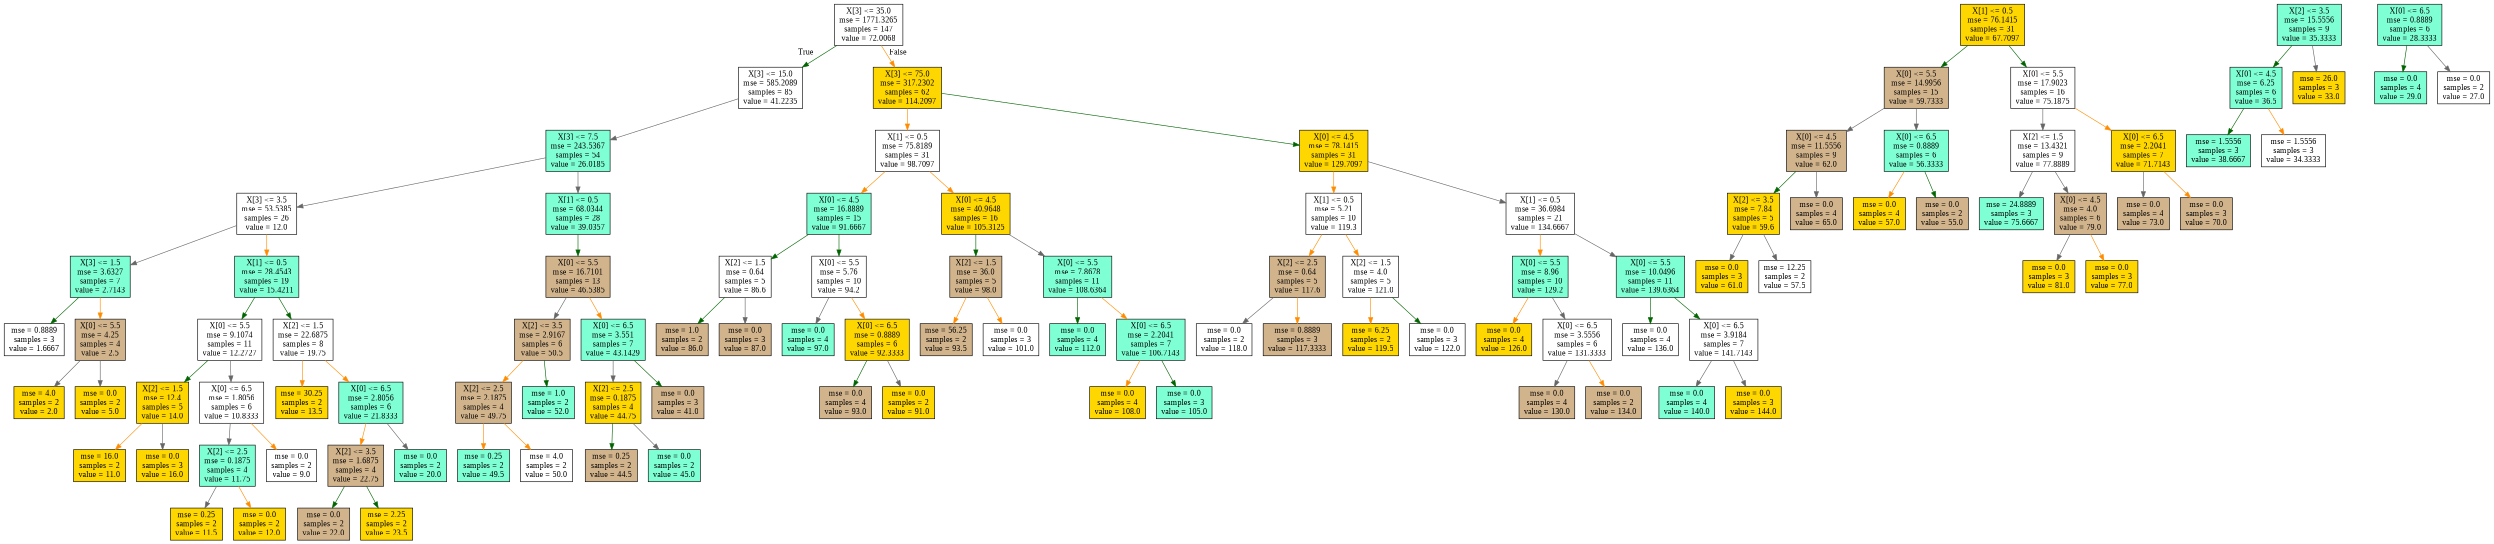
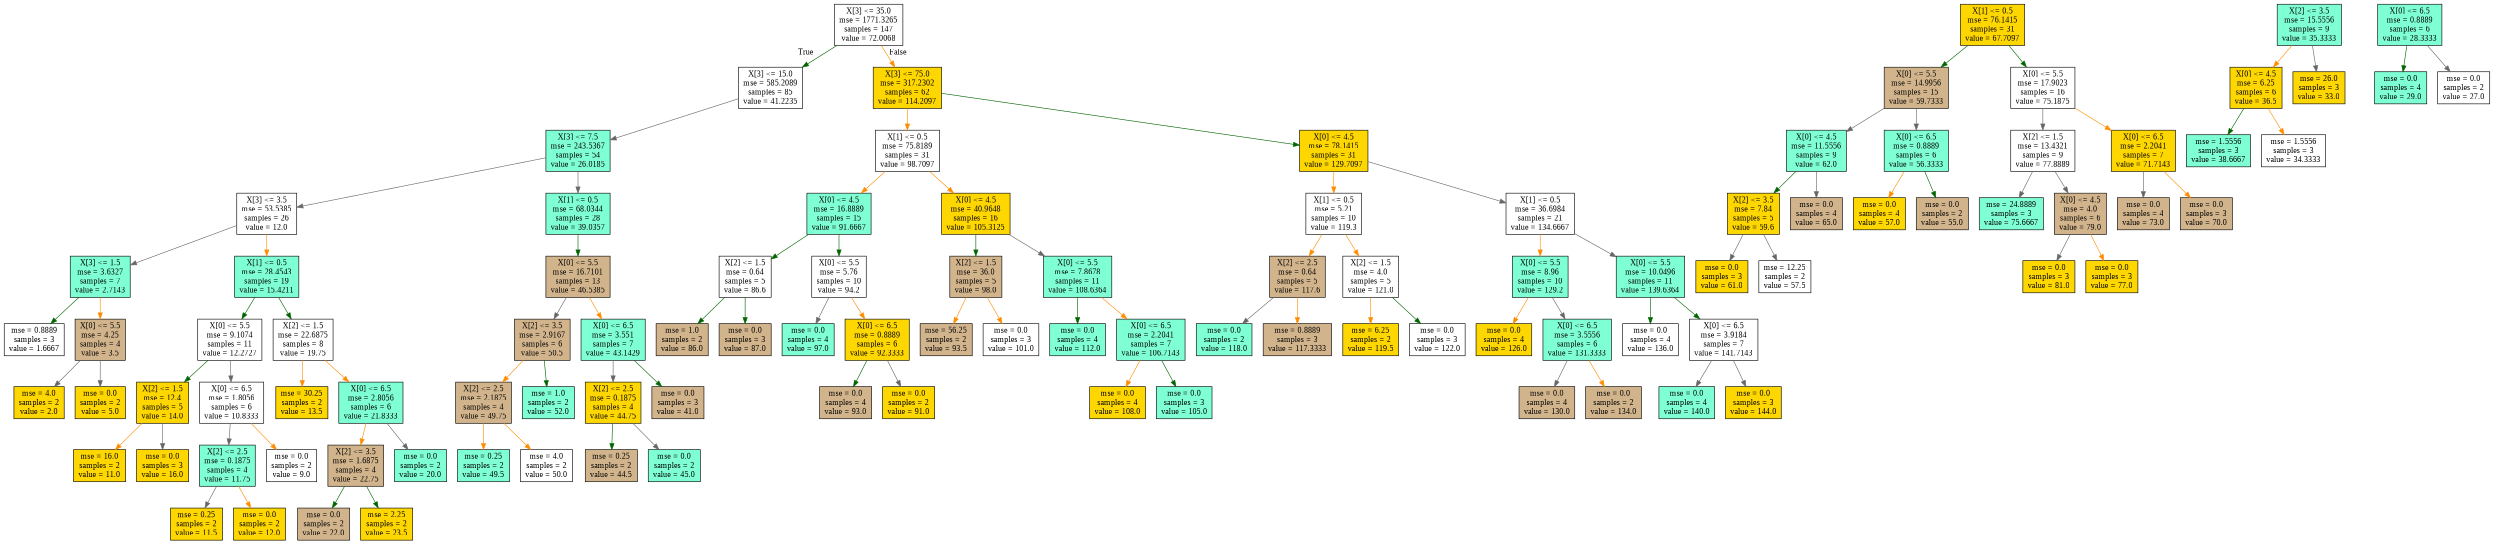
(2285, 54) -> (2285, 54)
(2256, 88) -> (2256, 88)
(1816, 151) -> (1816, 151)
(745, 307) -> (745, 307)
(100, 340) -> (100, 340)
(1224, 340) -> (1224, 340)
(1577, 340) -> (1577, 340)
